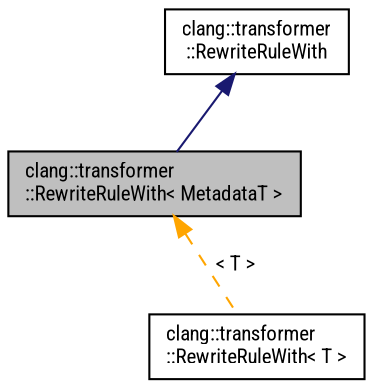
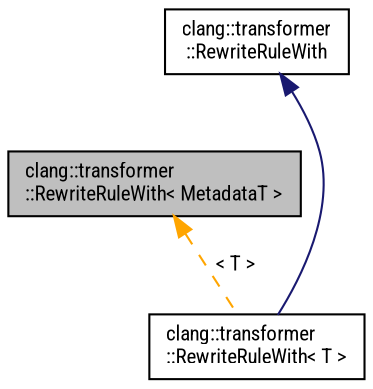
(199, 121) -> (322, 205)
